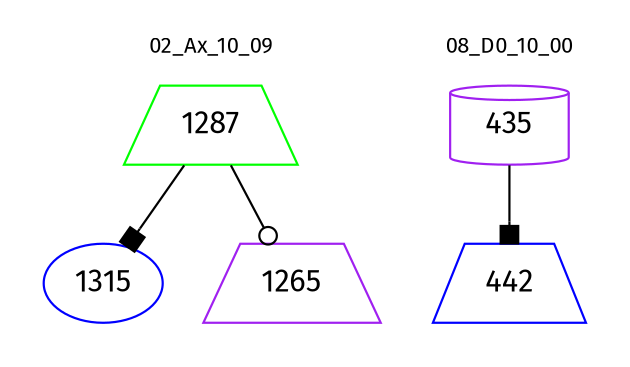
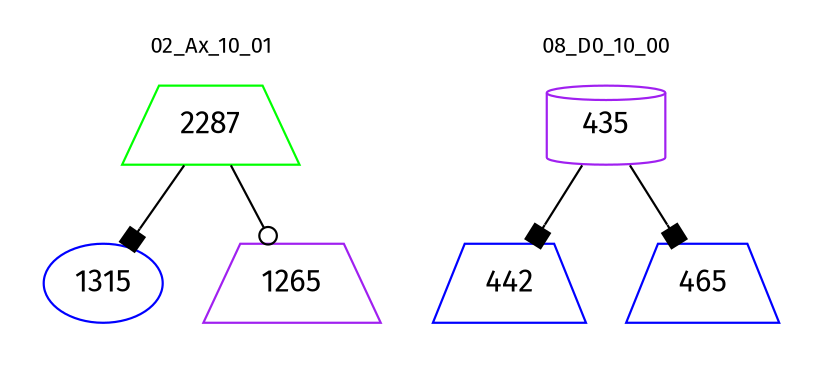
(212, 47) -> (212, 47)
(211, 125) -> (211, 125)
none -> (703, 283)
